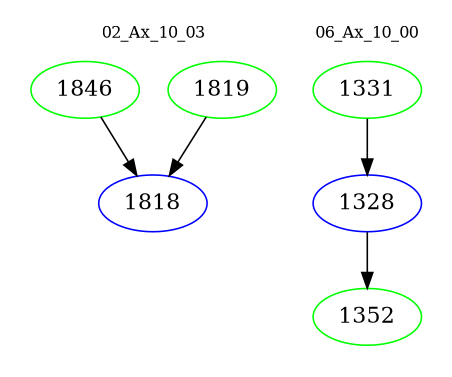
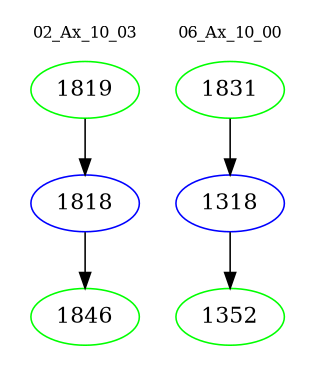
(367, 90) -> (230, 90)
(115, 139) -> (85, 252)
(367, 203) -> (230, 203)
